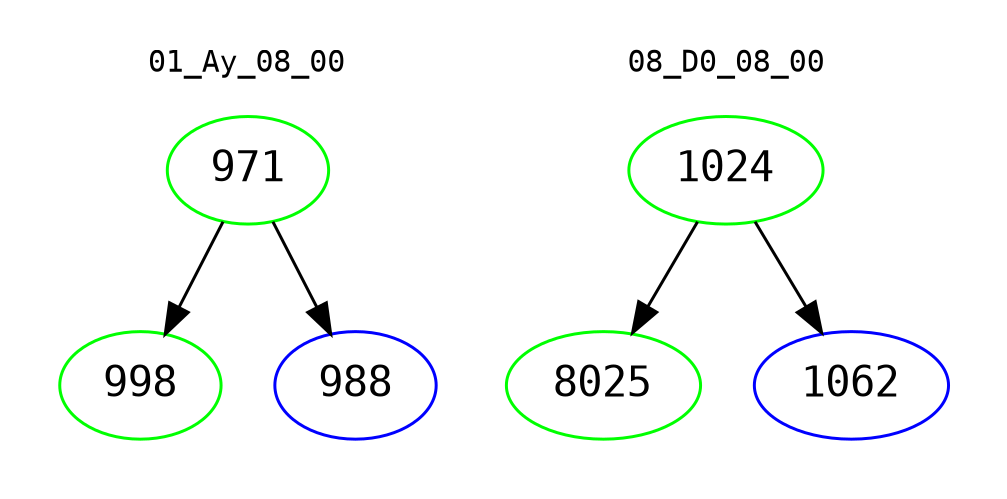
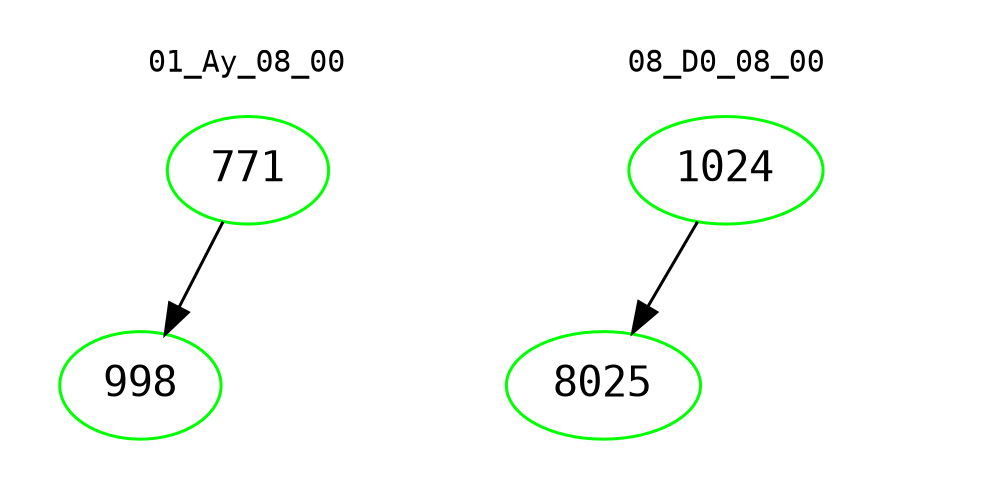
(248, 170) -> (248, 170)
(356, 385) -> none
(851, 385) -> none
